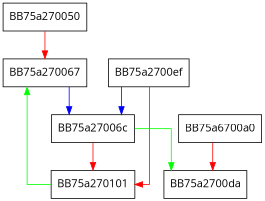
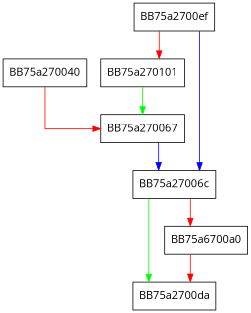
(45, 17) -> (45, 73)
(93, 153) -> (190, 208)
